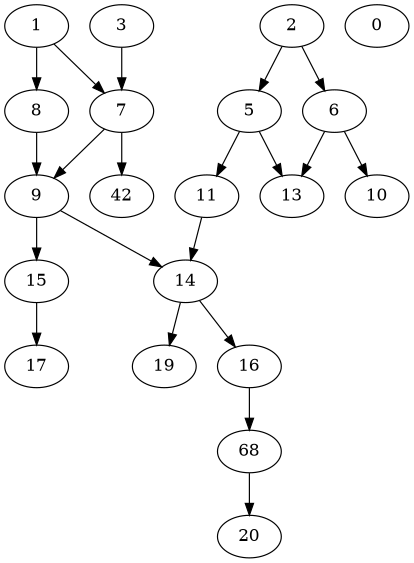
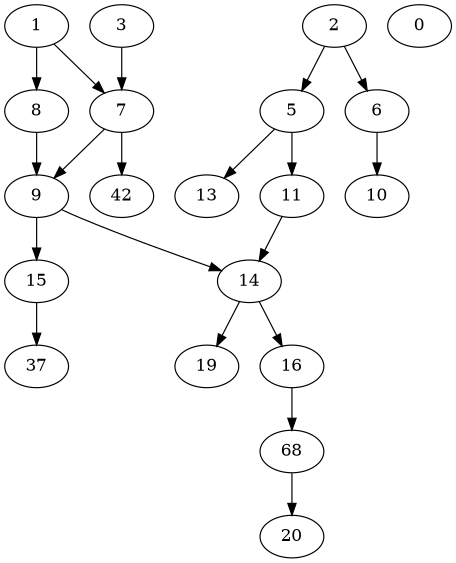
(316, 148) -> none
(37, 366) -> (37, 366)
